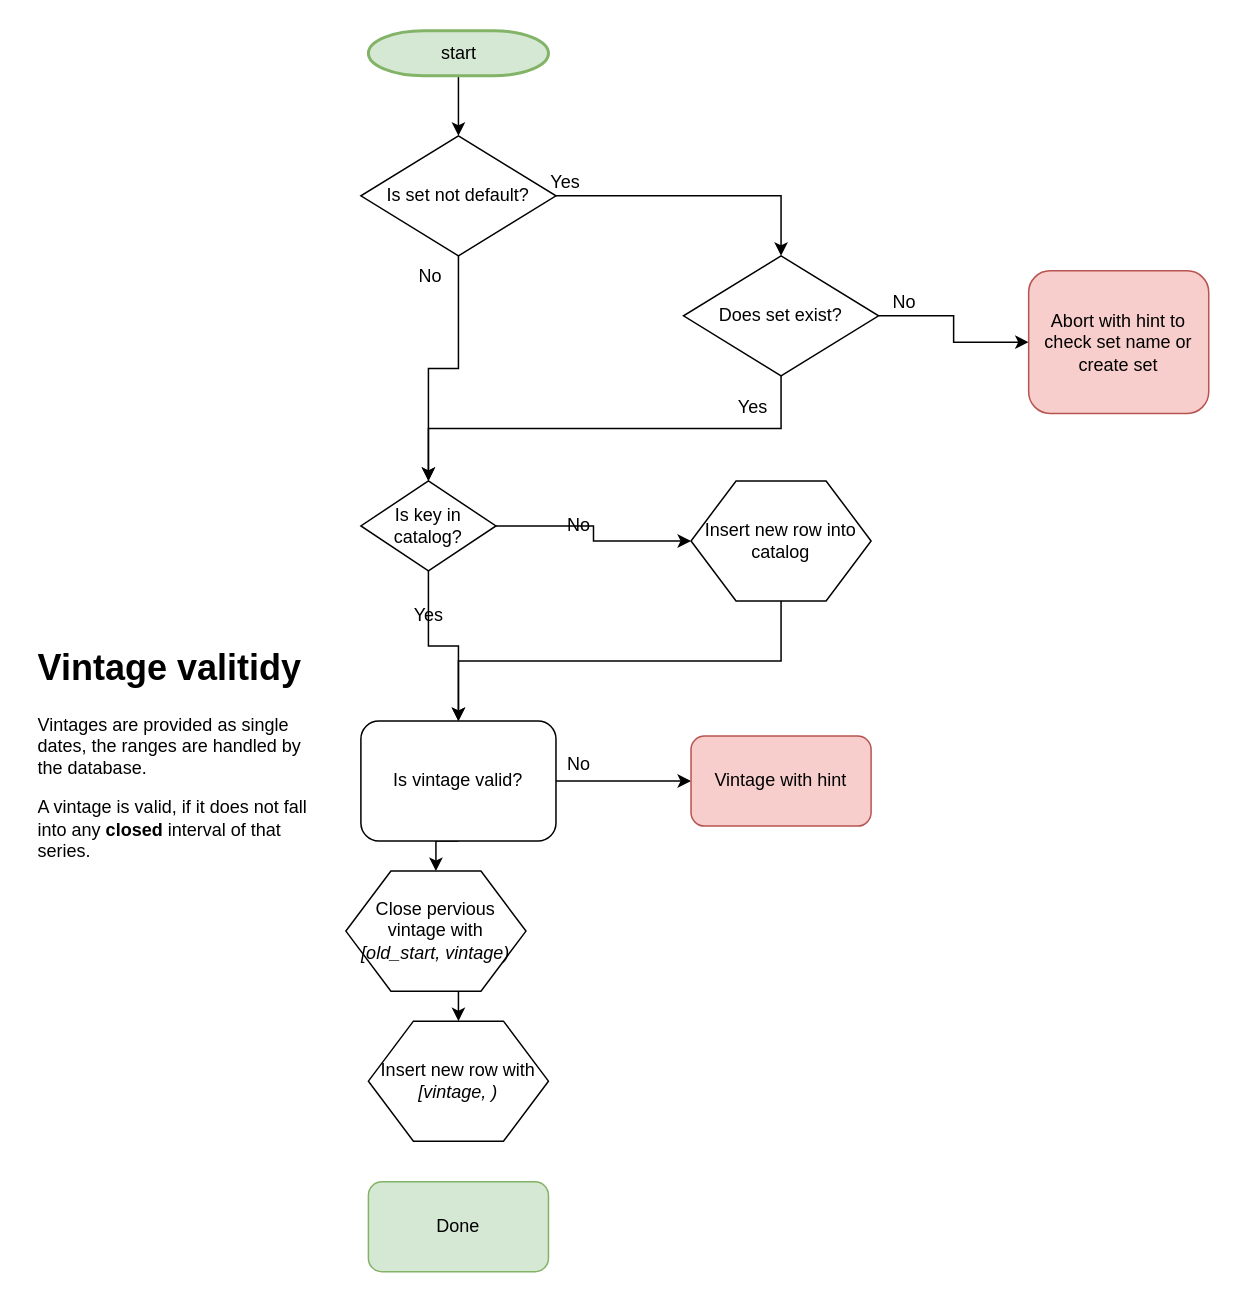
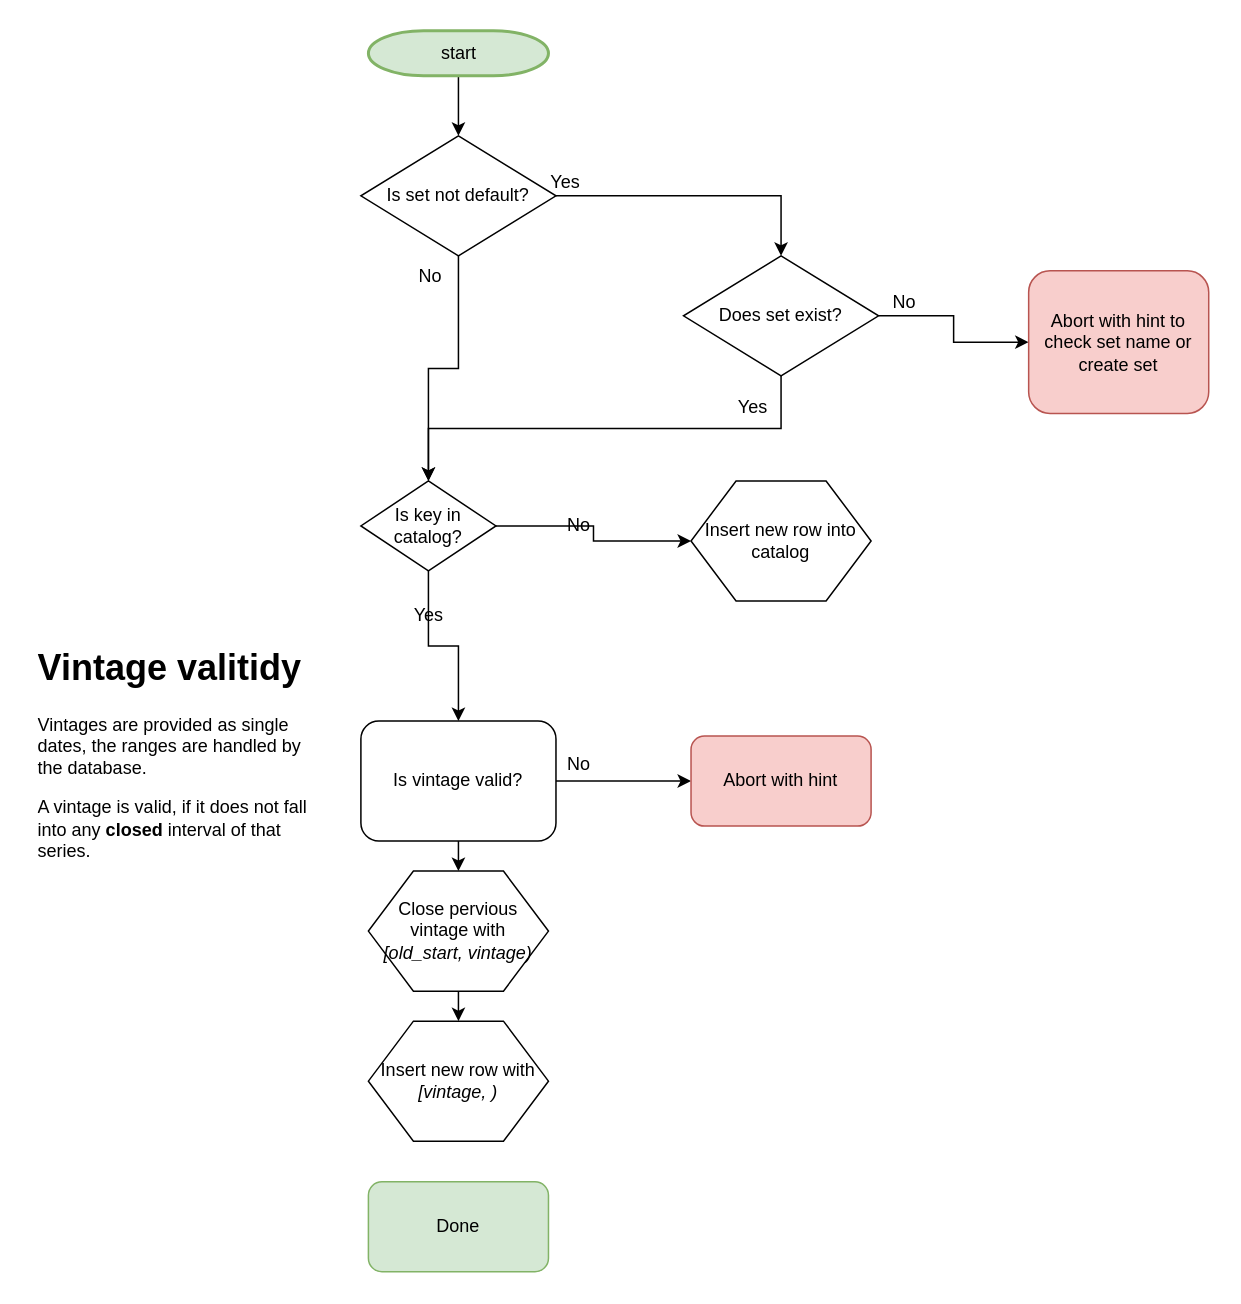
(652, 661) -> none
(781, 781) -> (781, 781)
(436, 931) -> (458, 931)
